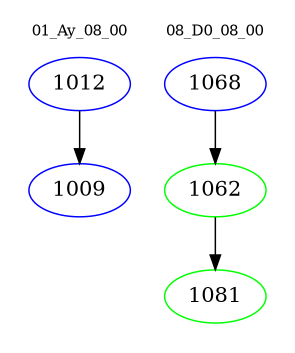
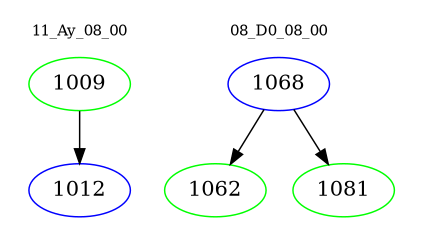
(80, 32) -> (80, 32)
(80, 130) -> (80, 130)
(80, 190) -> (80, 84)
(215, 236) -> (307, 130)
